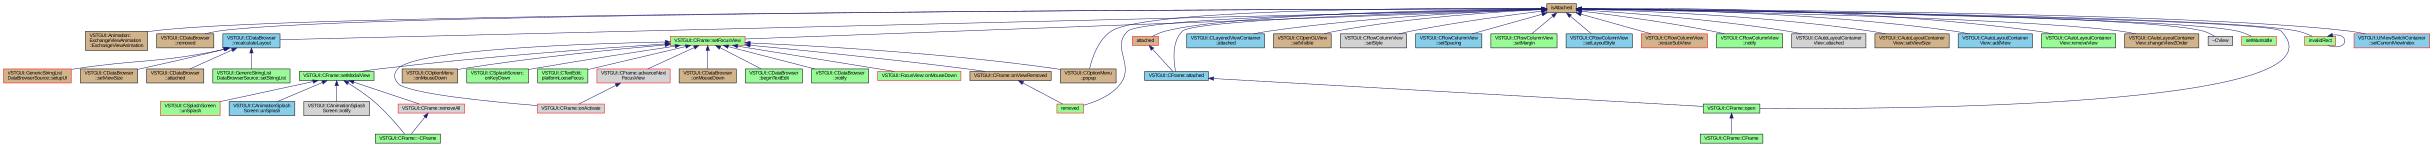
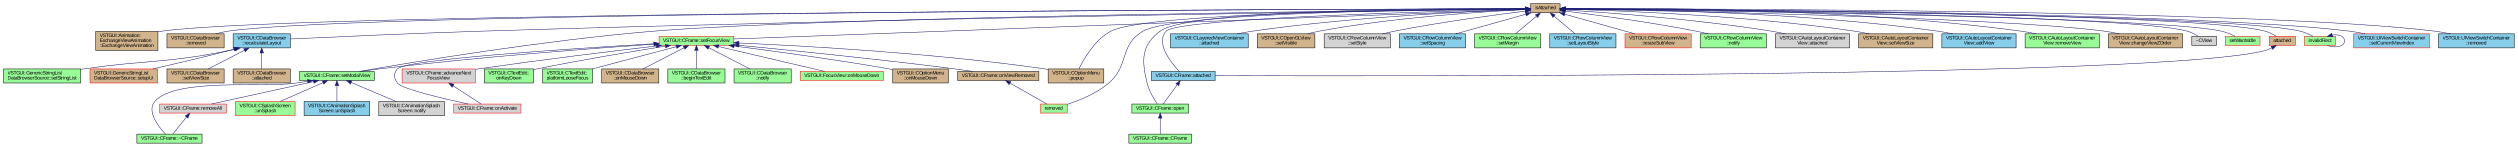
none -> (707, 28)
none -> (2476, 41)
(498, 76) -> (509, 76)
